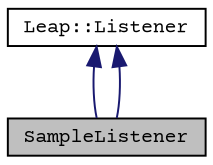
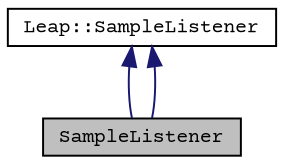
(107, 27) -> (142, 27)
